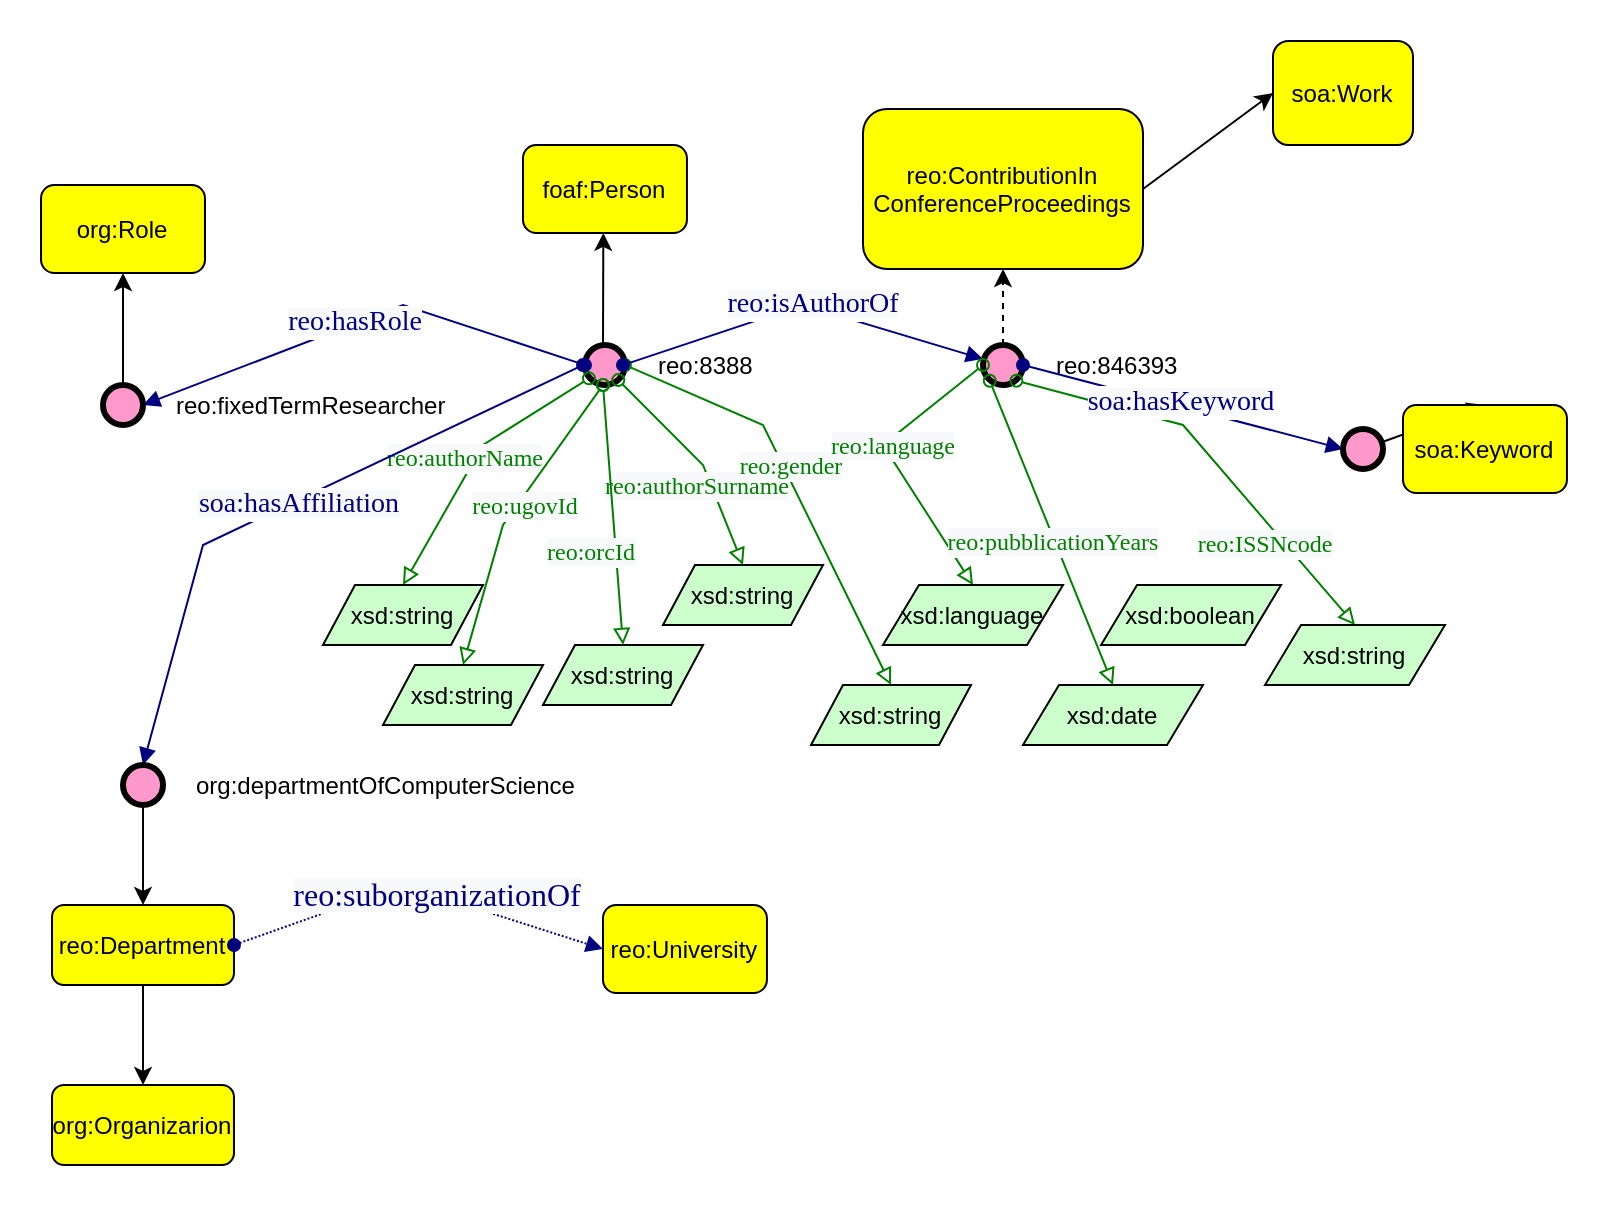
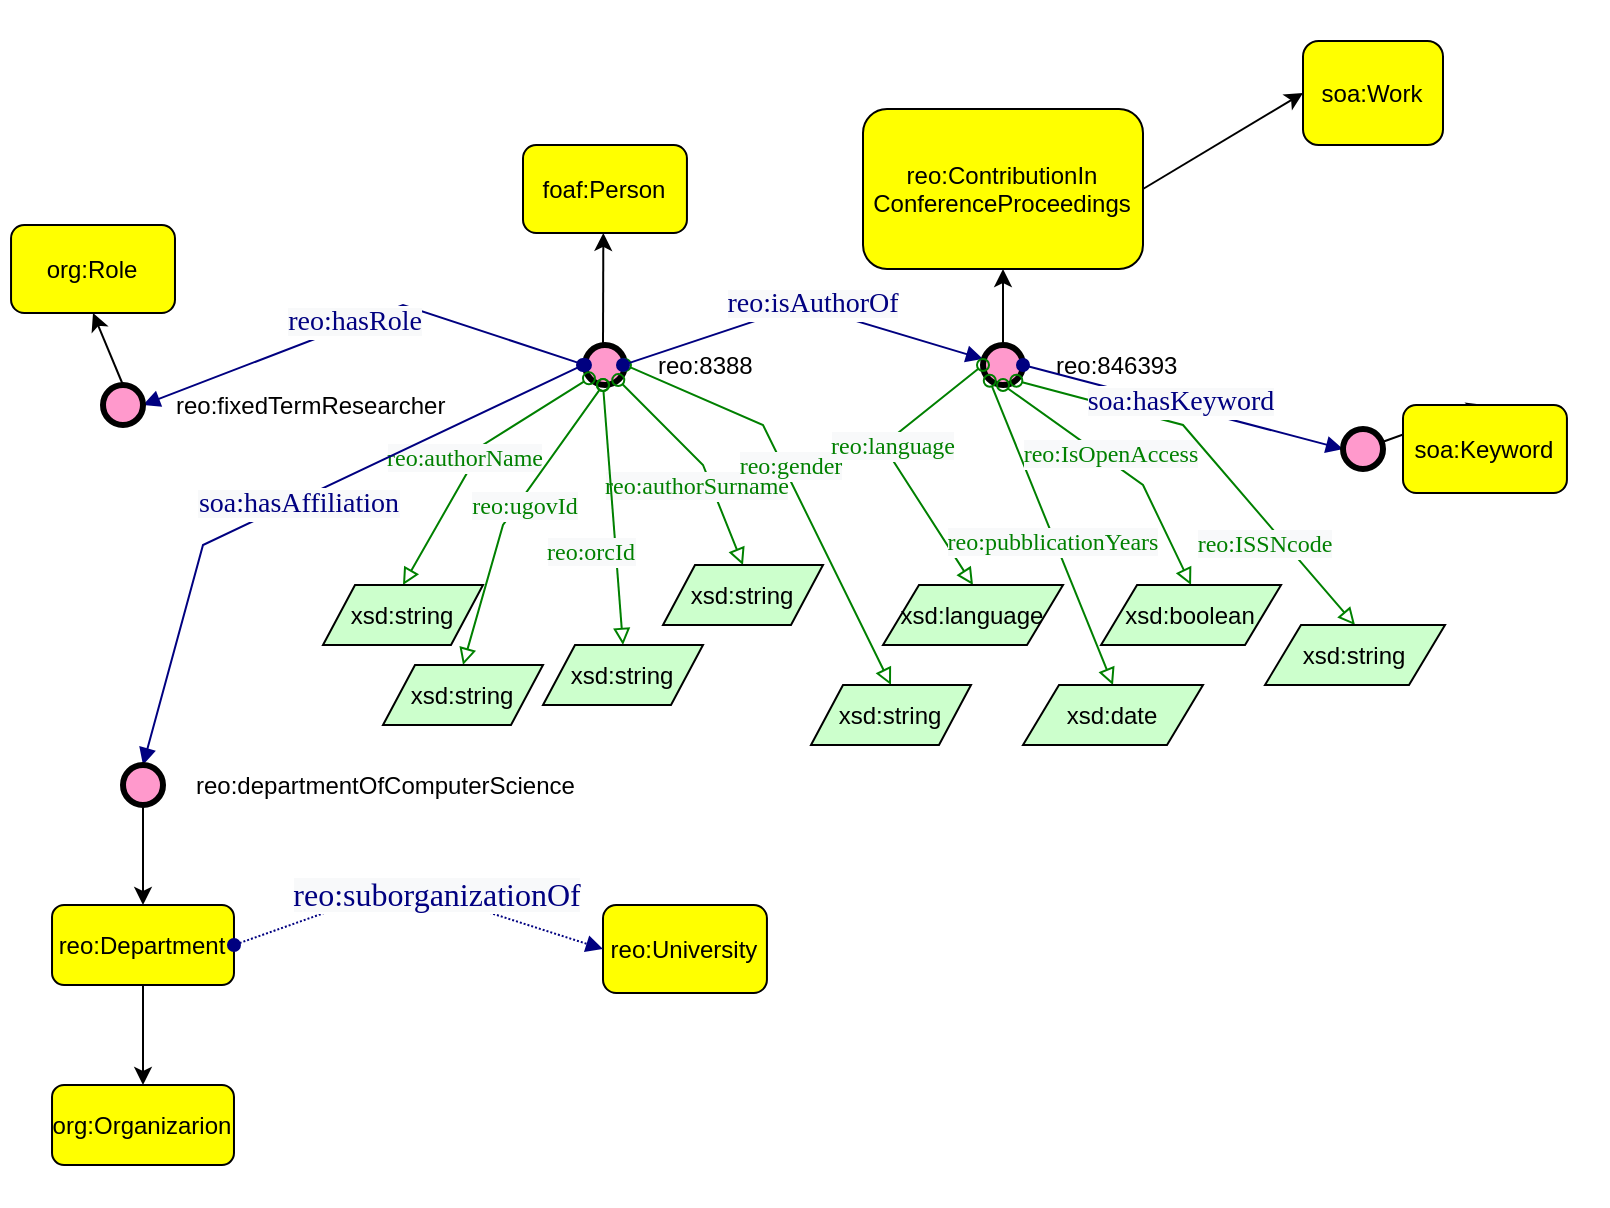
(1343, 93) -> (1373, 93)
(123, 229) -> (93, 269)
(1003, 312) -> (1003, 312)
none -> (1113, 463)
(398, 786) -> (398, 786)
